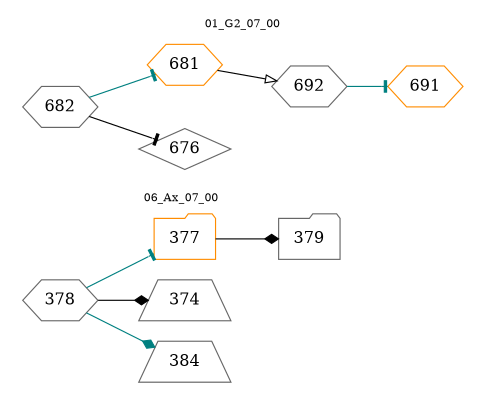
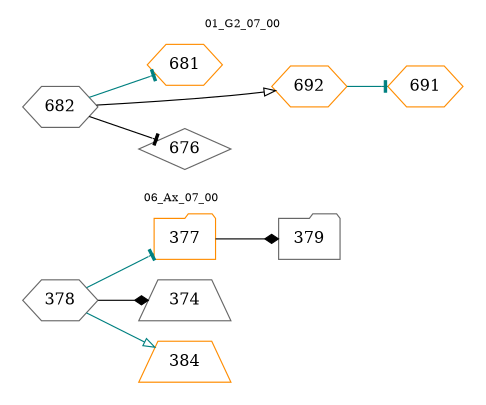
(241, 75) -> (180, 100)
(309, 86) -> (309, 86)
(116, 327) -> (116, 327)
(185, 362) -> (185, 362)
